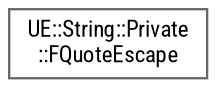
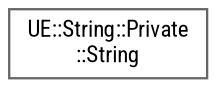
(108, 44) -> (108, 44)
